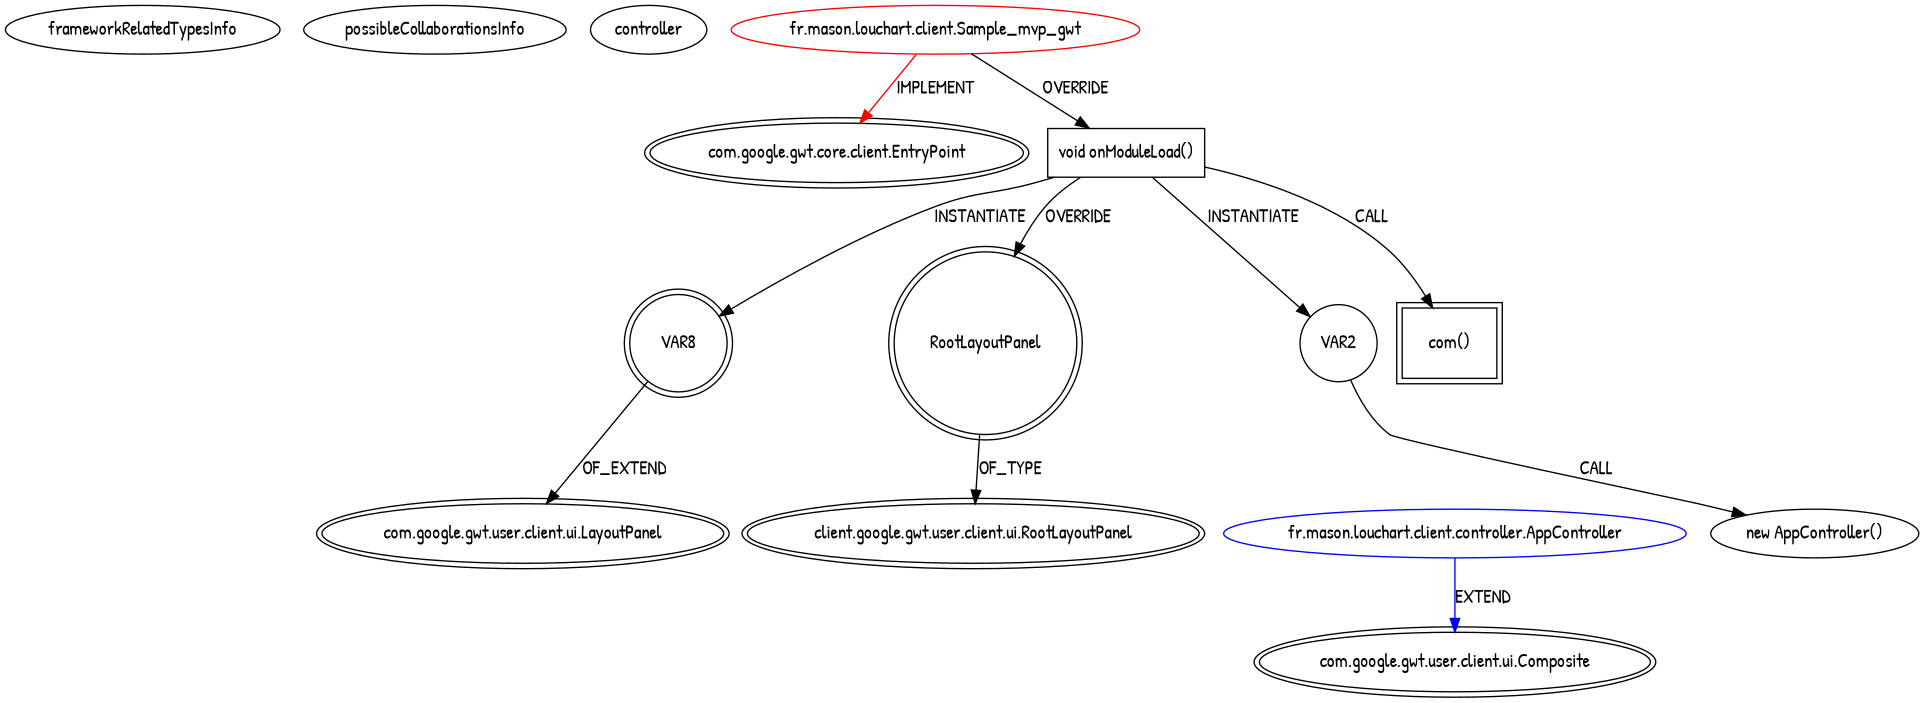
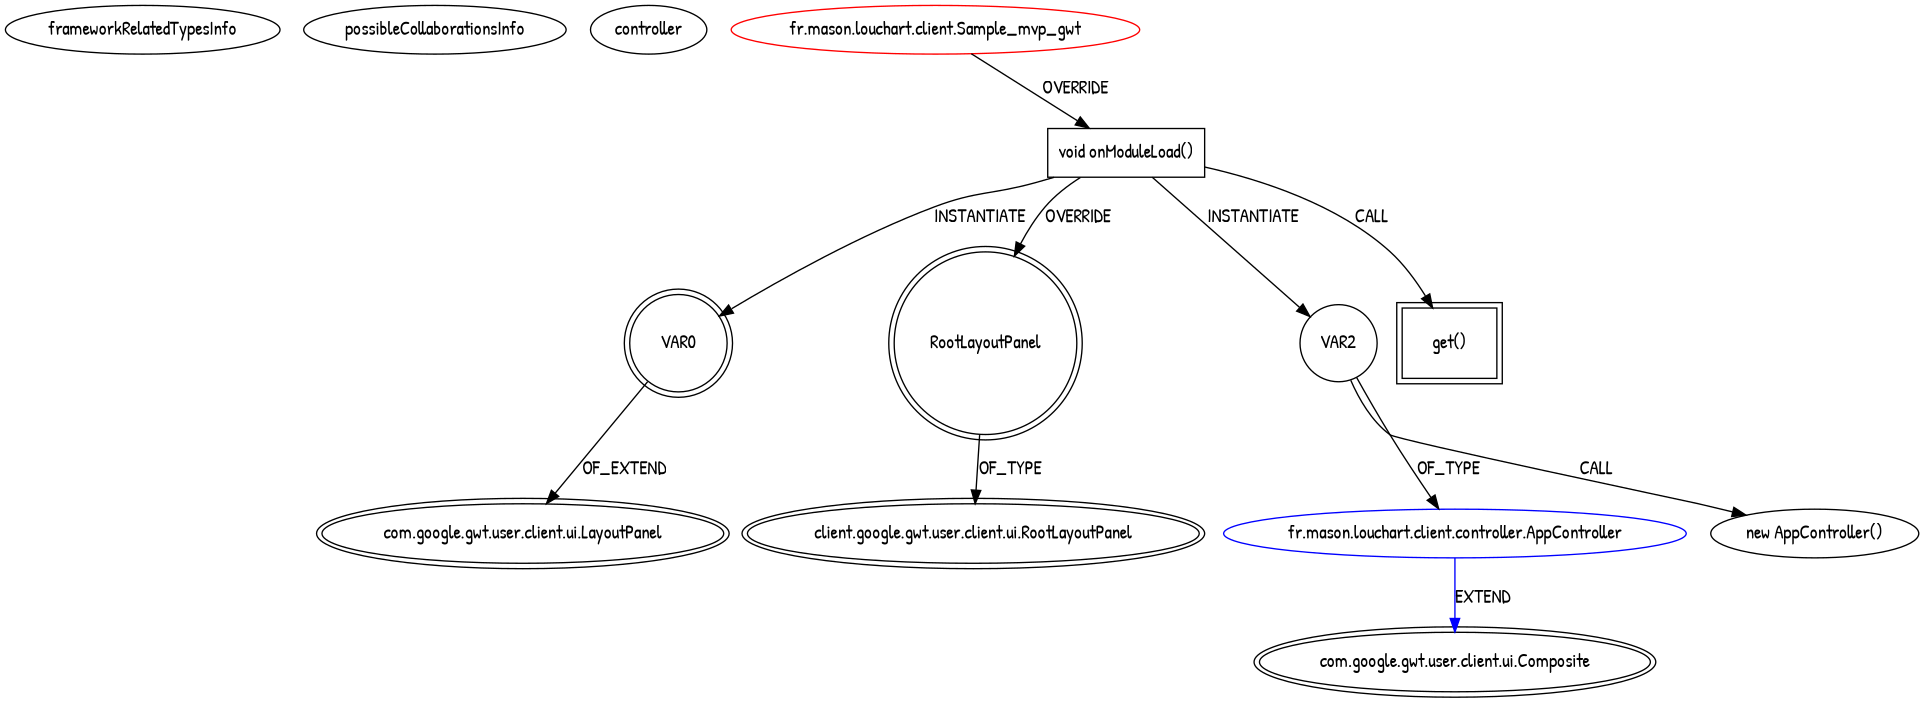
(837, 153) -> none
(678, 343) -> (678, 343)
(1450, 343) -> (1450, 343)
none -> (1398, 447)
